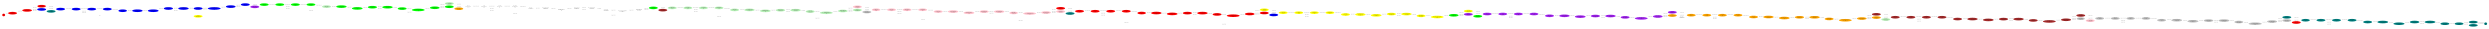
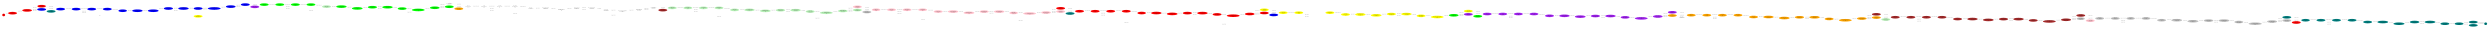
(449, 4) -> (449, 4)
(653, 8) -> (653, 8)
(1314, 13) -> none
